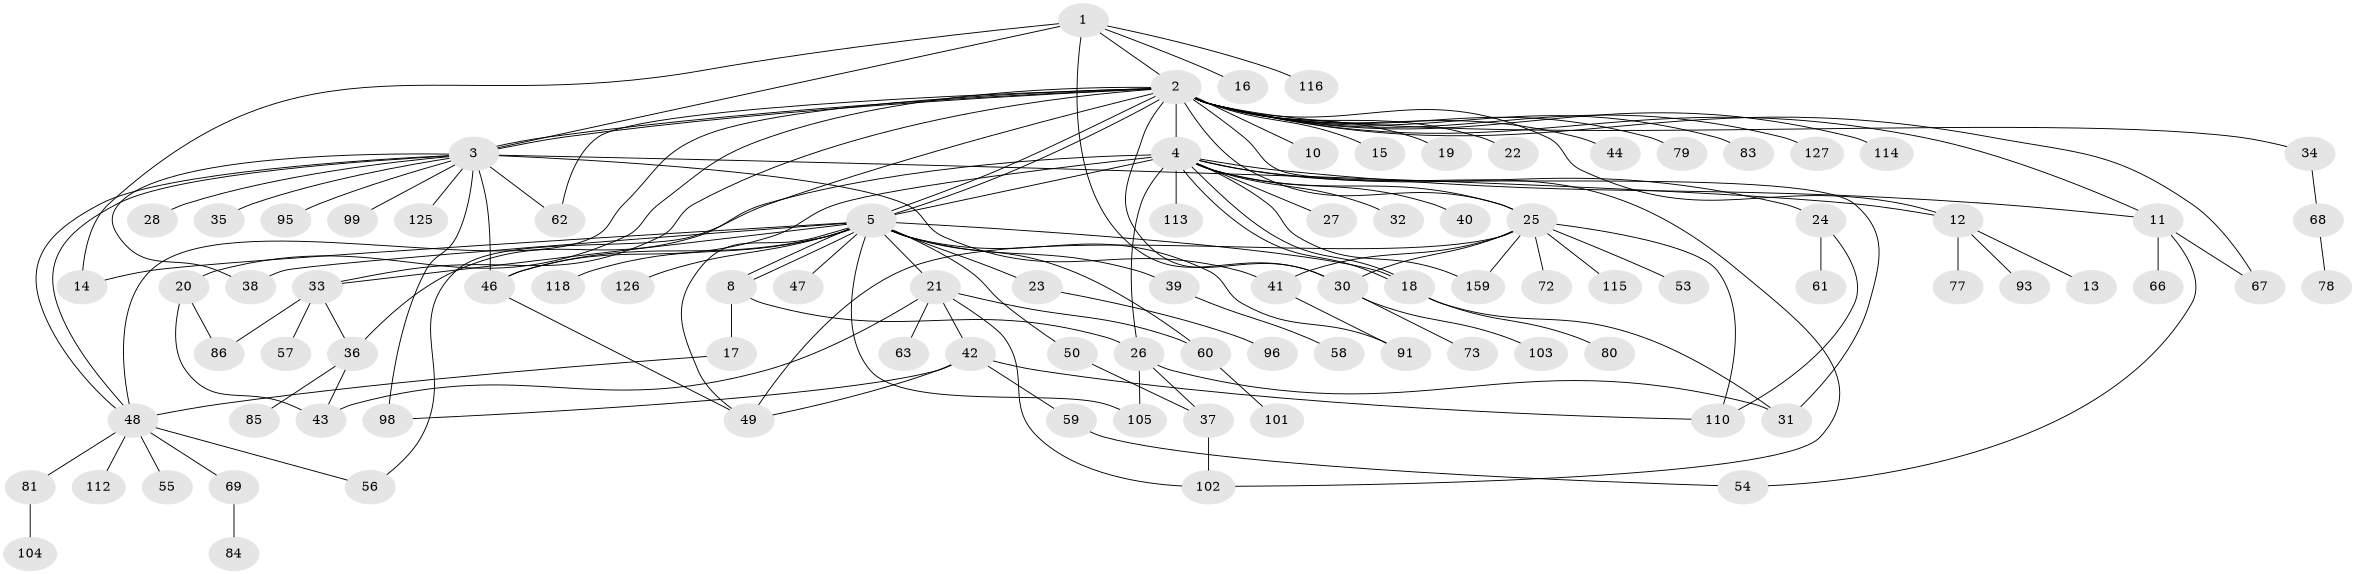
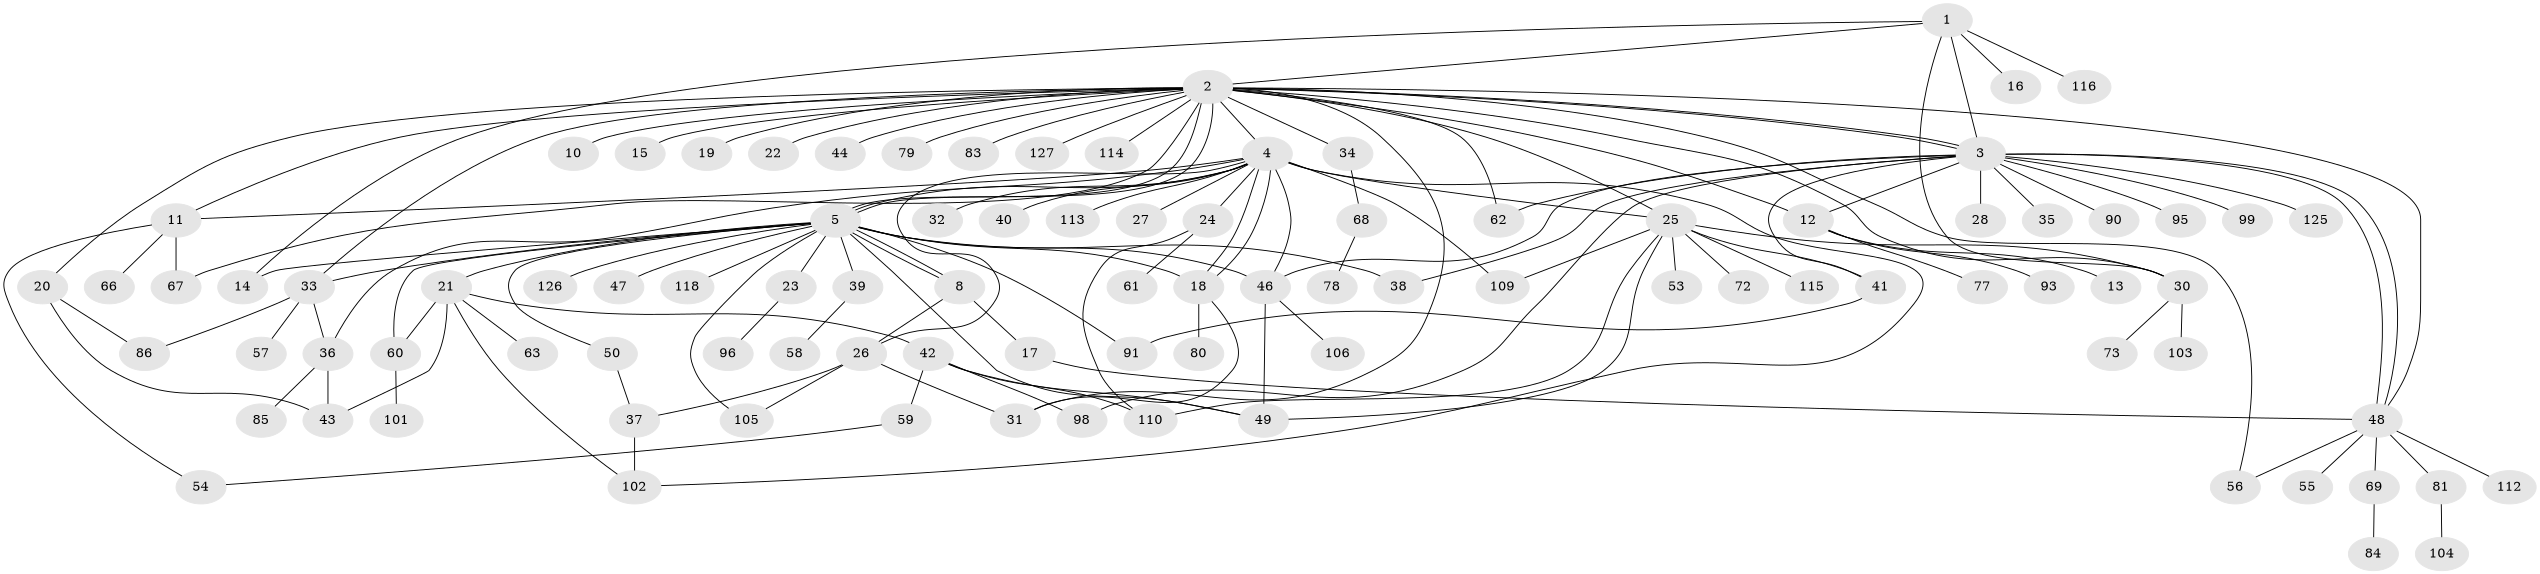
none -> (2114, 220)
(1478, 287) -> (1503, 287)
none -> (1338, 354)
